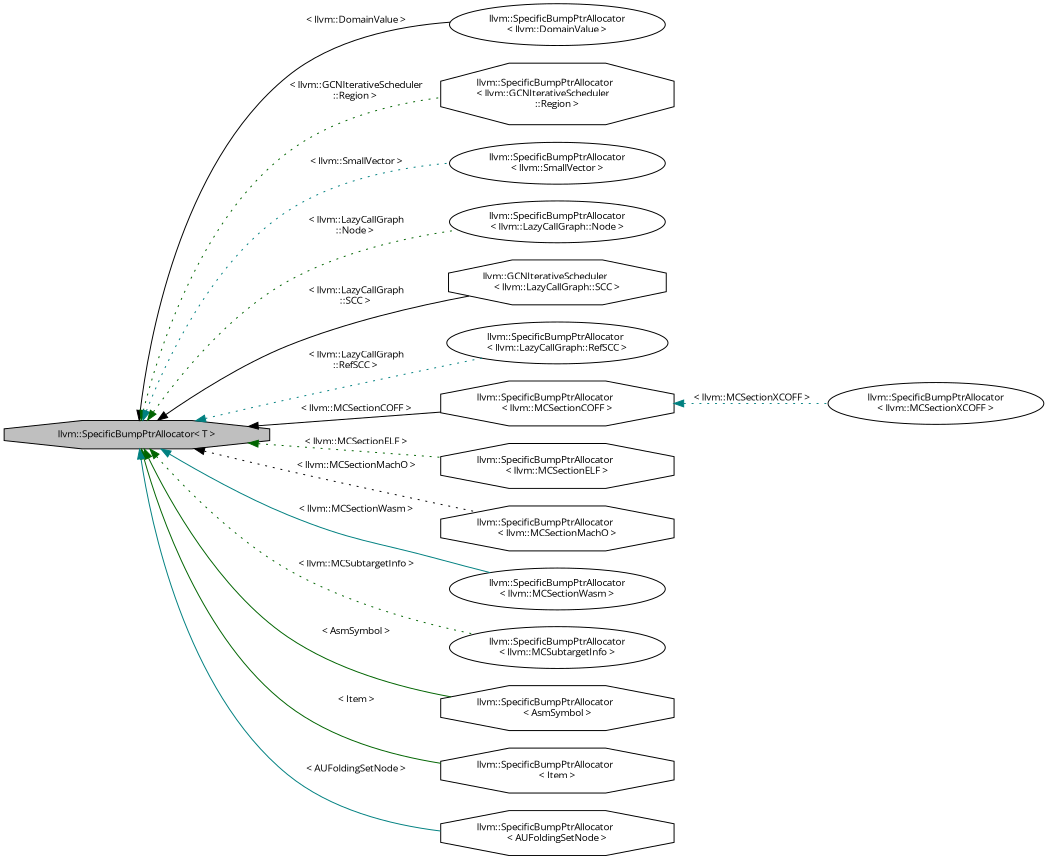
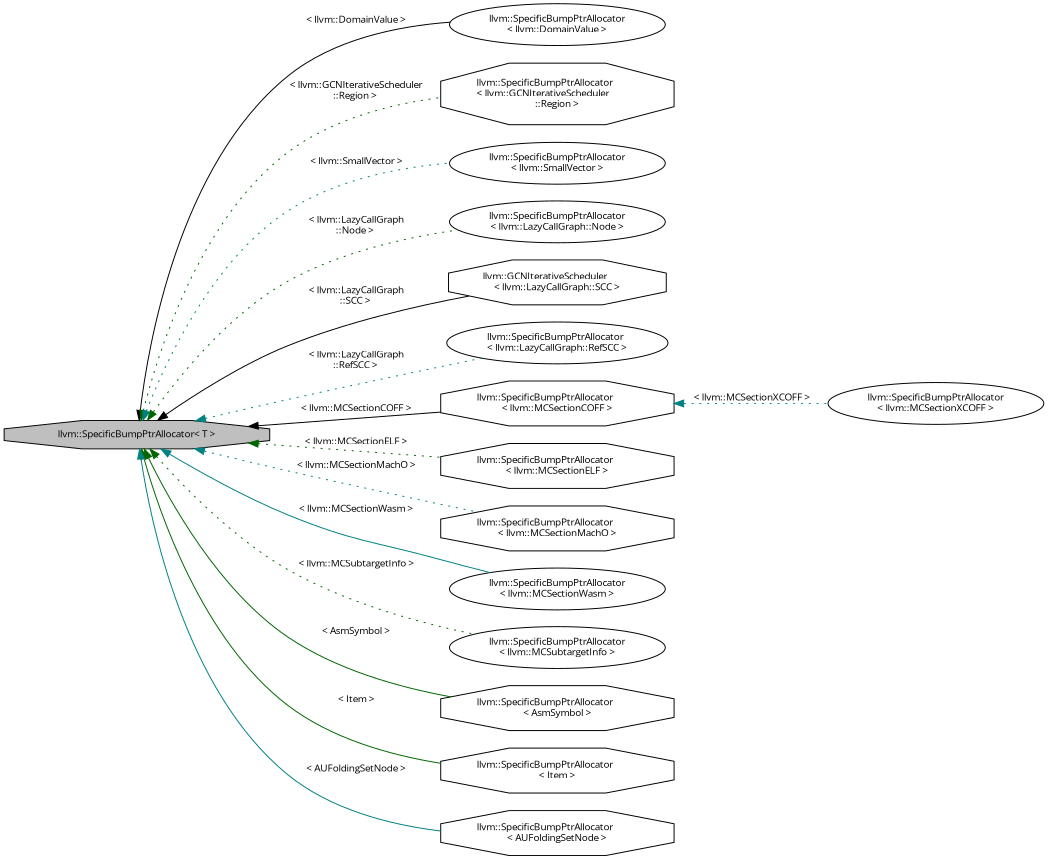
(341, 483) -> (341, 483)
